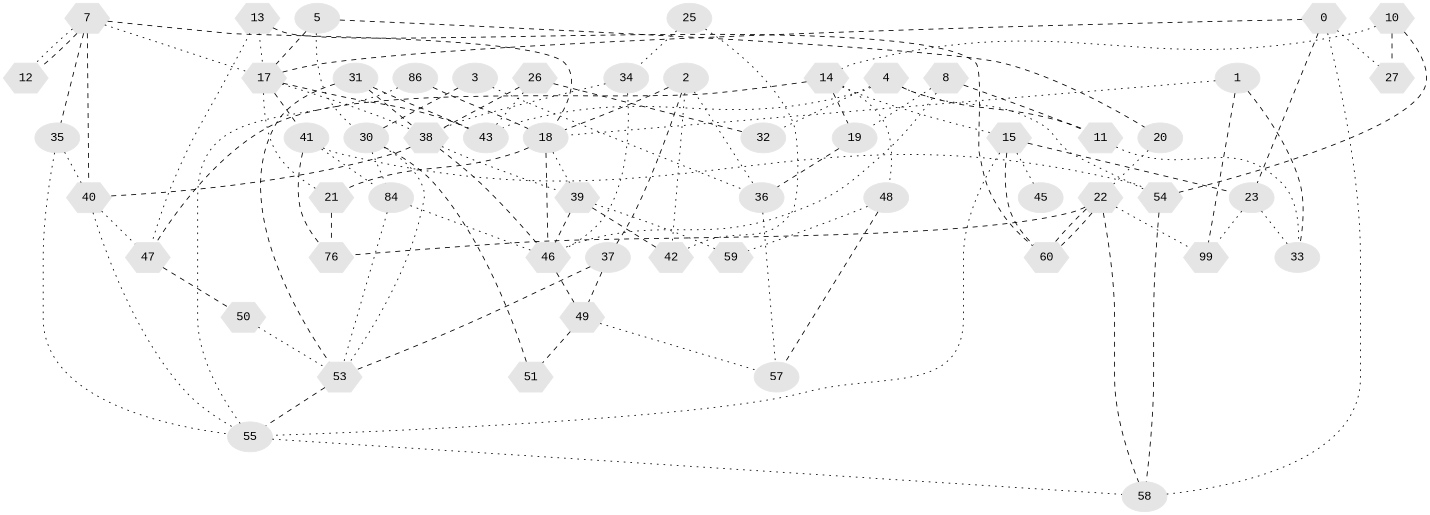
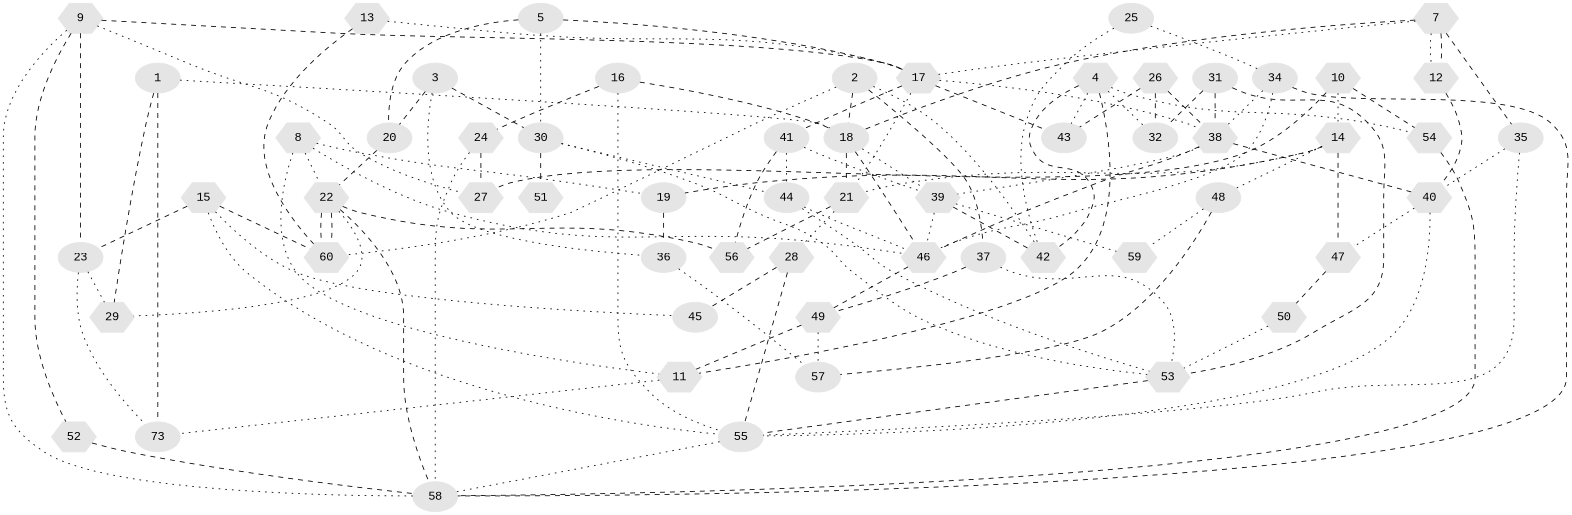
(1324, 18) -> (81, 18)
(415, 78) -> (618, 78)
(413, 105) -> (1181, 112)
(1024, 107) -> (411, 328)
(88, 108) -> (1462, 139)
none -> (412, 108)
(510, 109) -> (1108, 109)
(912, 112) -> (1094, 173)
(195, 135) -> none
none -> (481, 138)
(724, 138) -> (600, 199)
(1135, 163) -> (358, 168)
none -> (1056, 167)
none -> (312, 168)
(734, 168) -> (856, 168)
(391, 198) -> (787, 198)
(563, 228) -> (931, 228)
(331, 257) -> (732, 257)
none -> (792, 257)
(1206, 257) -> (112, 317)
(1297, 257) -> (158, 437)
(475, 321) -> (1116, 276)
(556, 347) -> (749, 347)
none -> (74, 437)
none -> (1283, 463)
